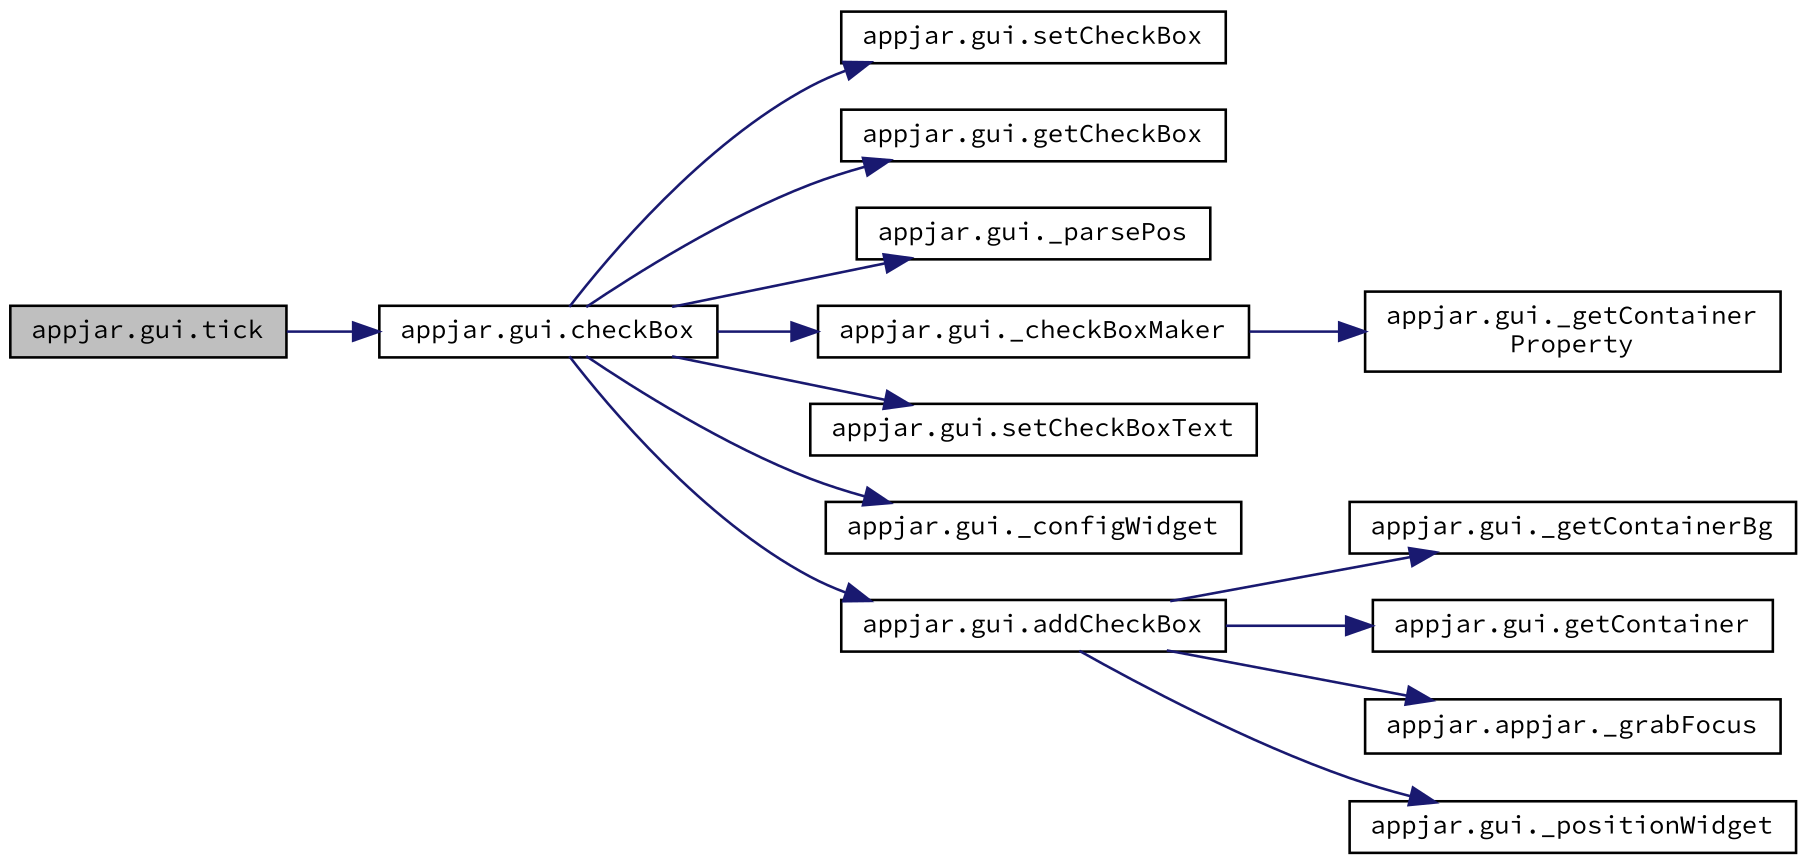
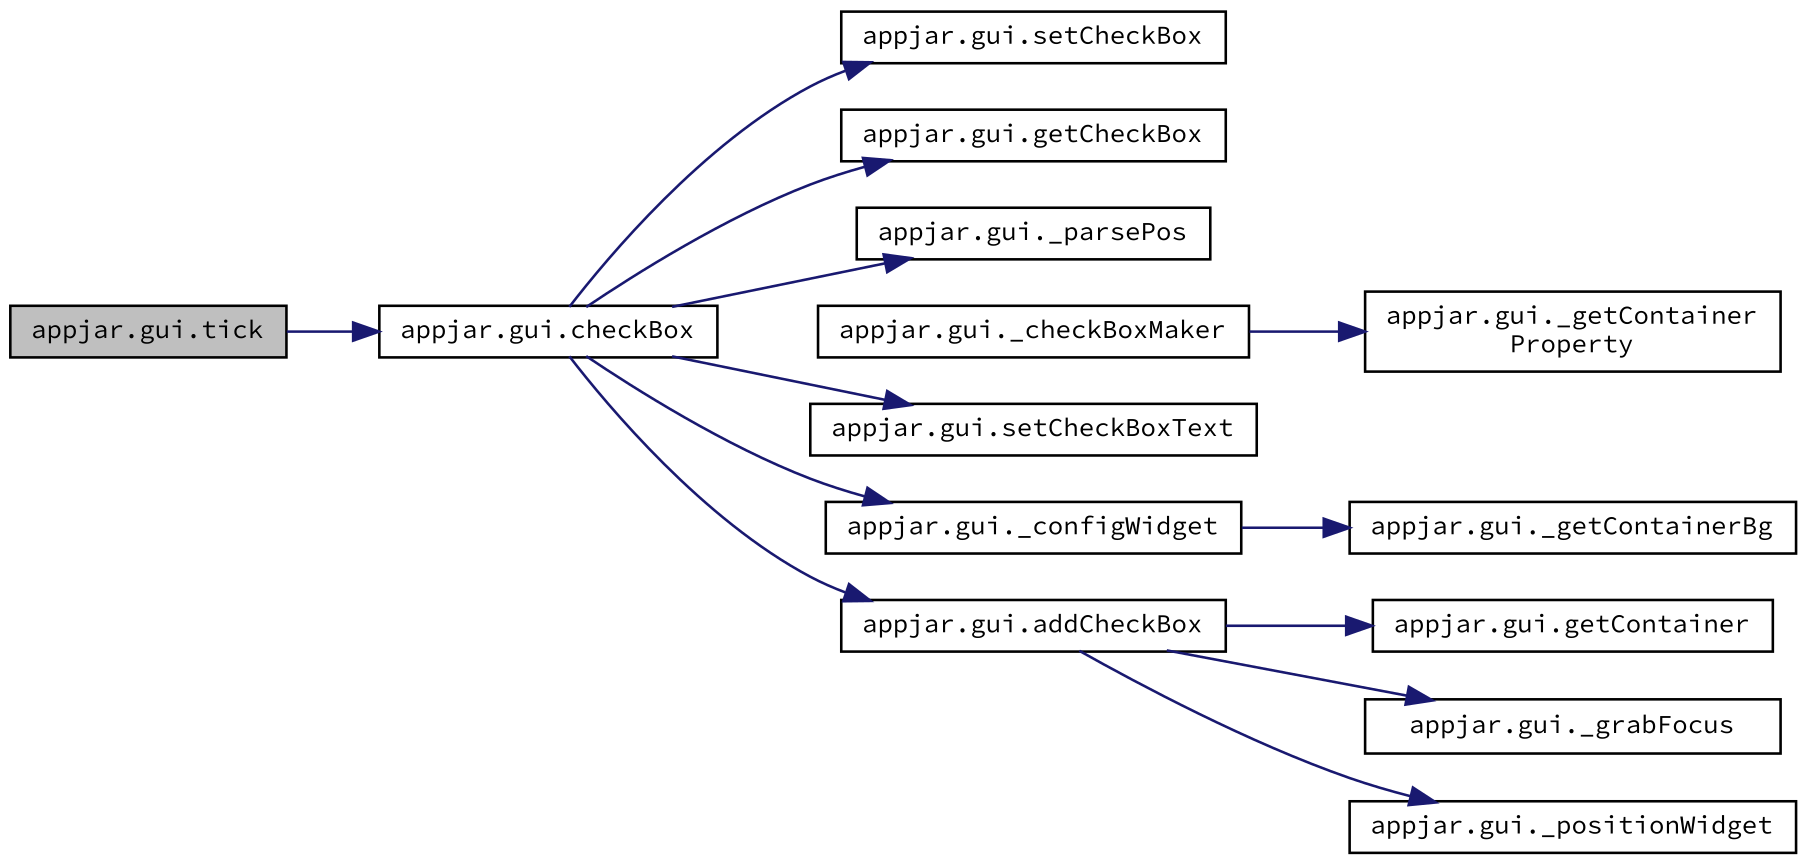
(754, 332) -> none
(1290, 579) -> (1283, 528)
(1573, 726) -> (1573, 726)
